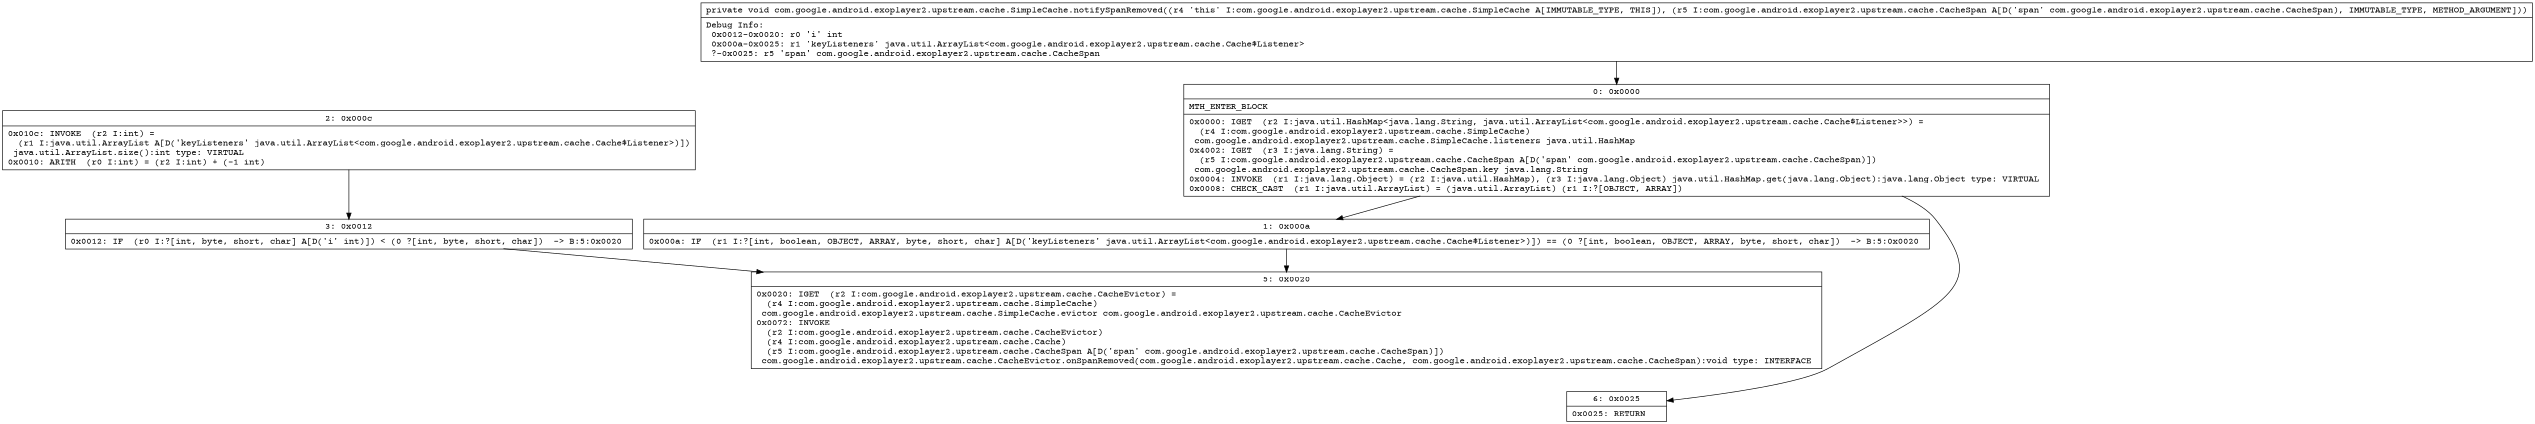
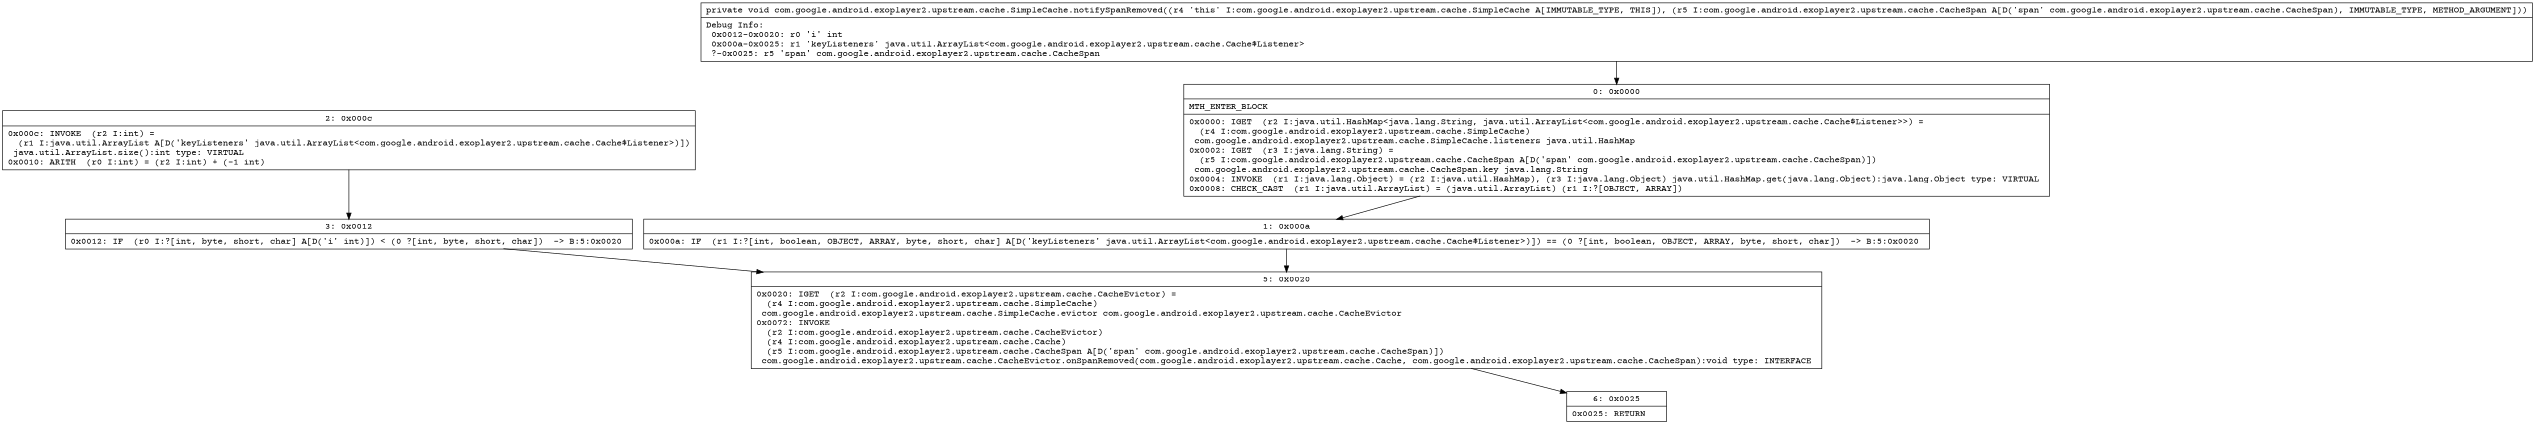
(84, 133) -> (84, 133)
(1294, 150) -> (1294, 150)
(1875, 342) -> (1516, 380)
